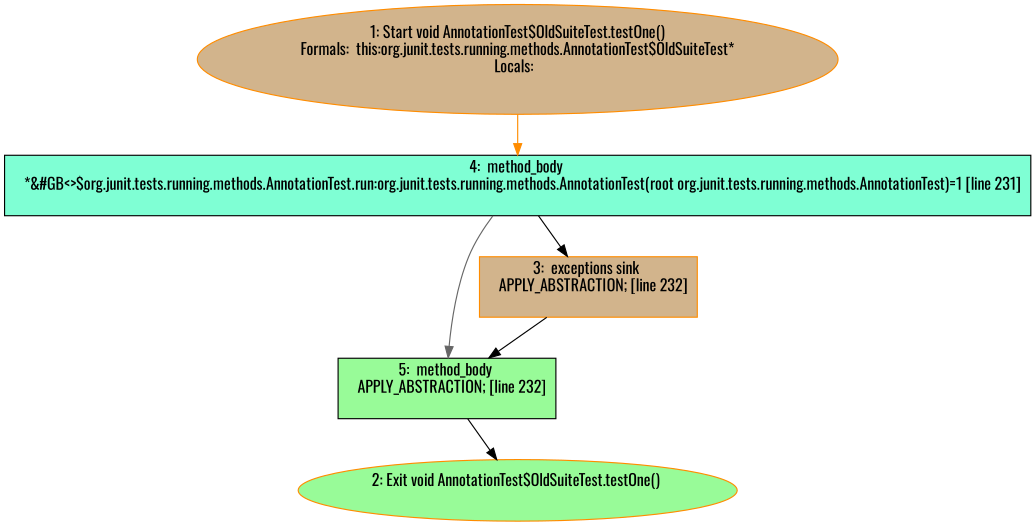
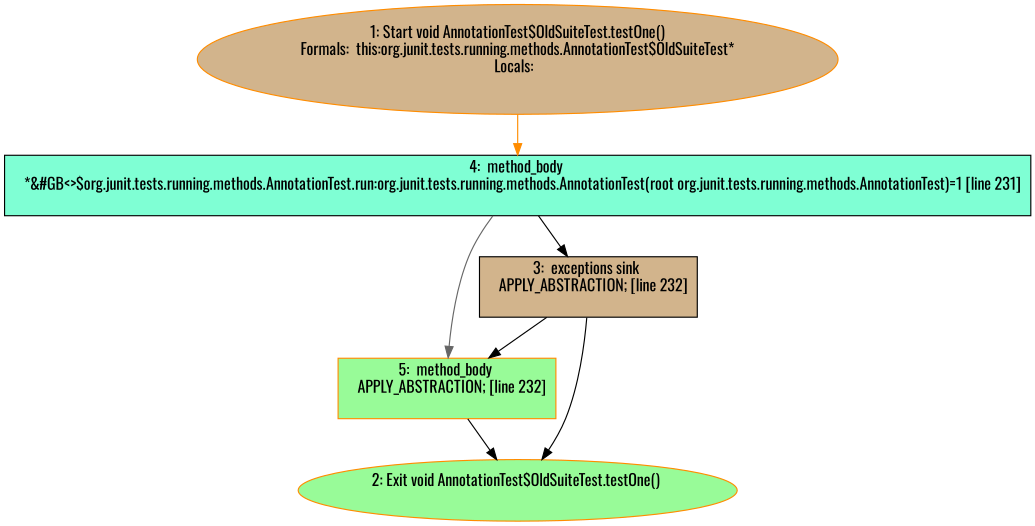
(588, 287) -> (588, 287)
none -> (576, 386)
(447, 388) -> (447, 388)
